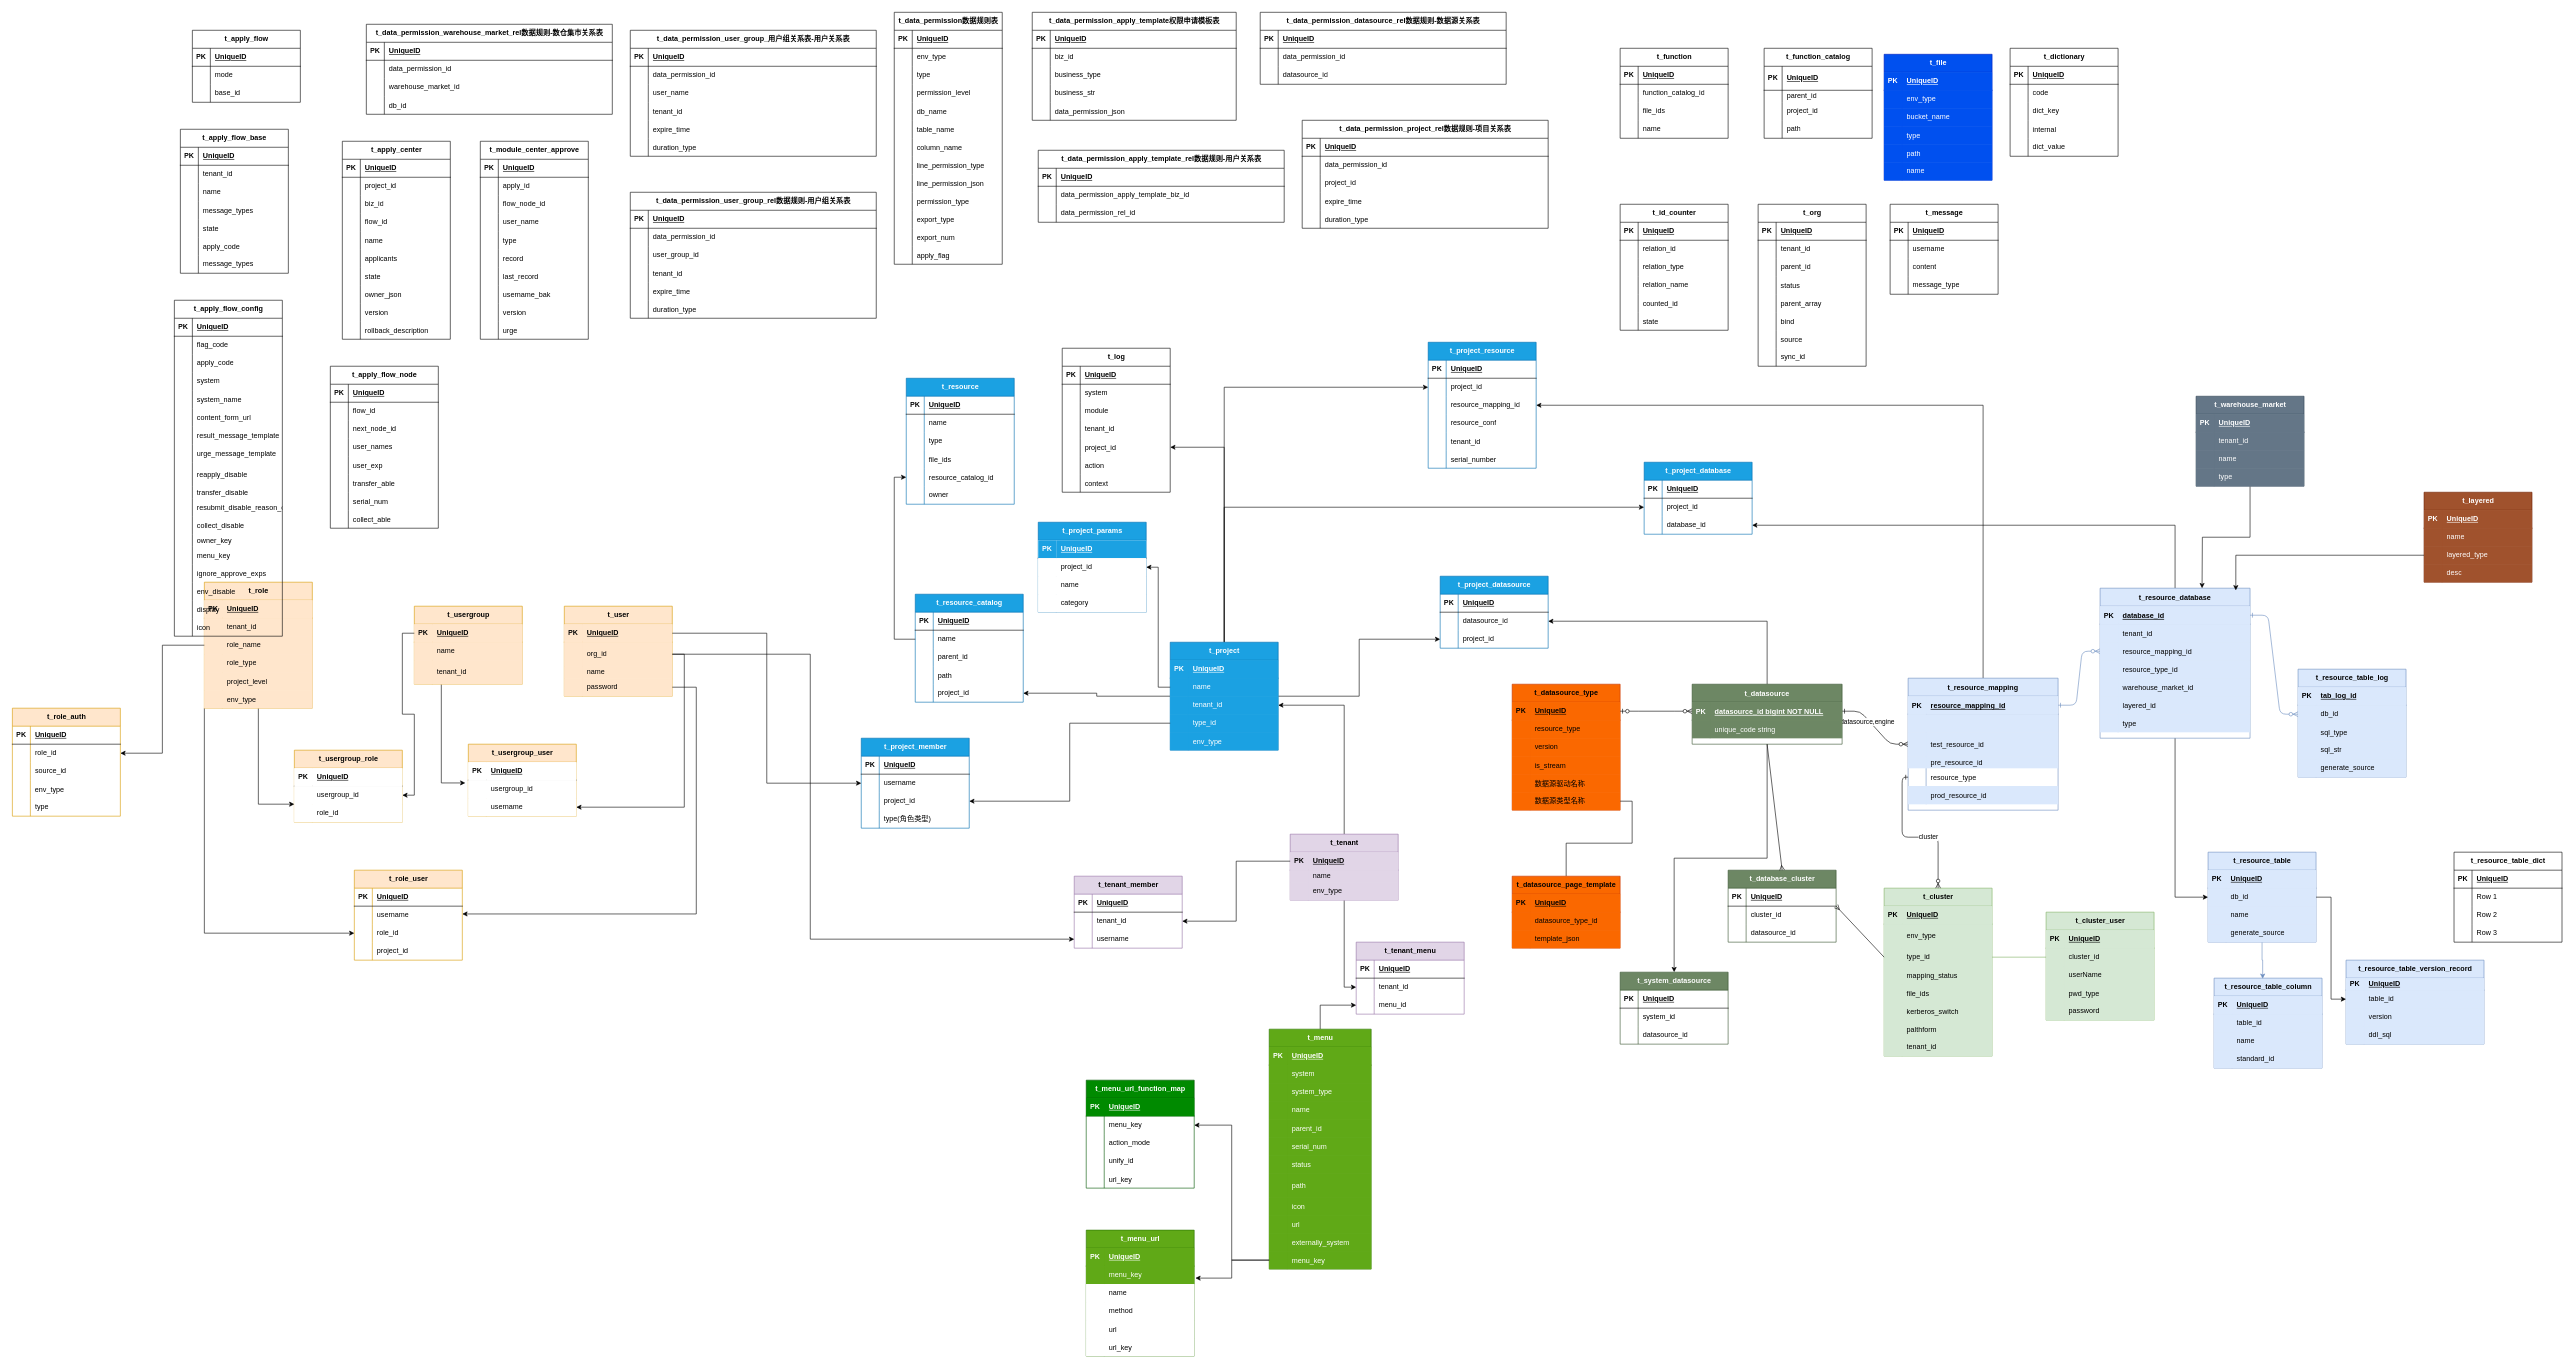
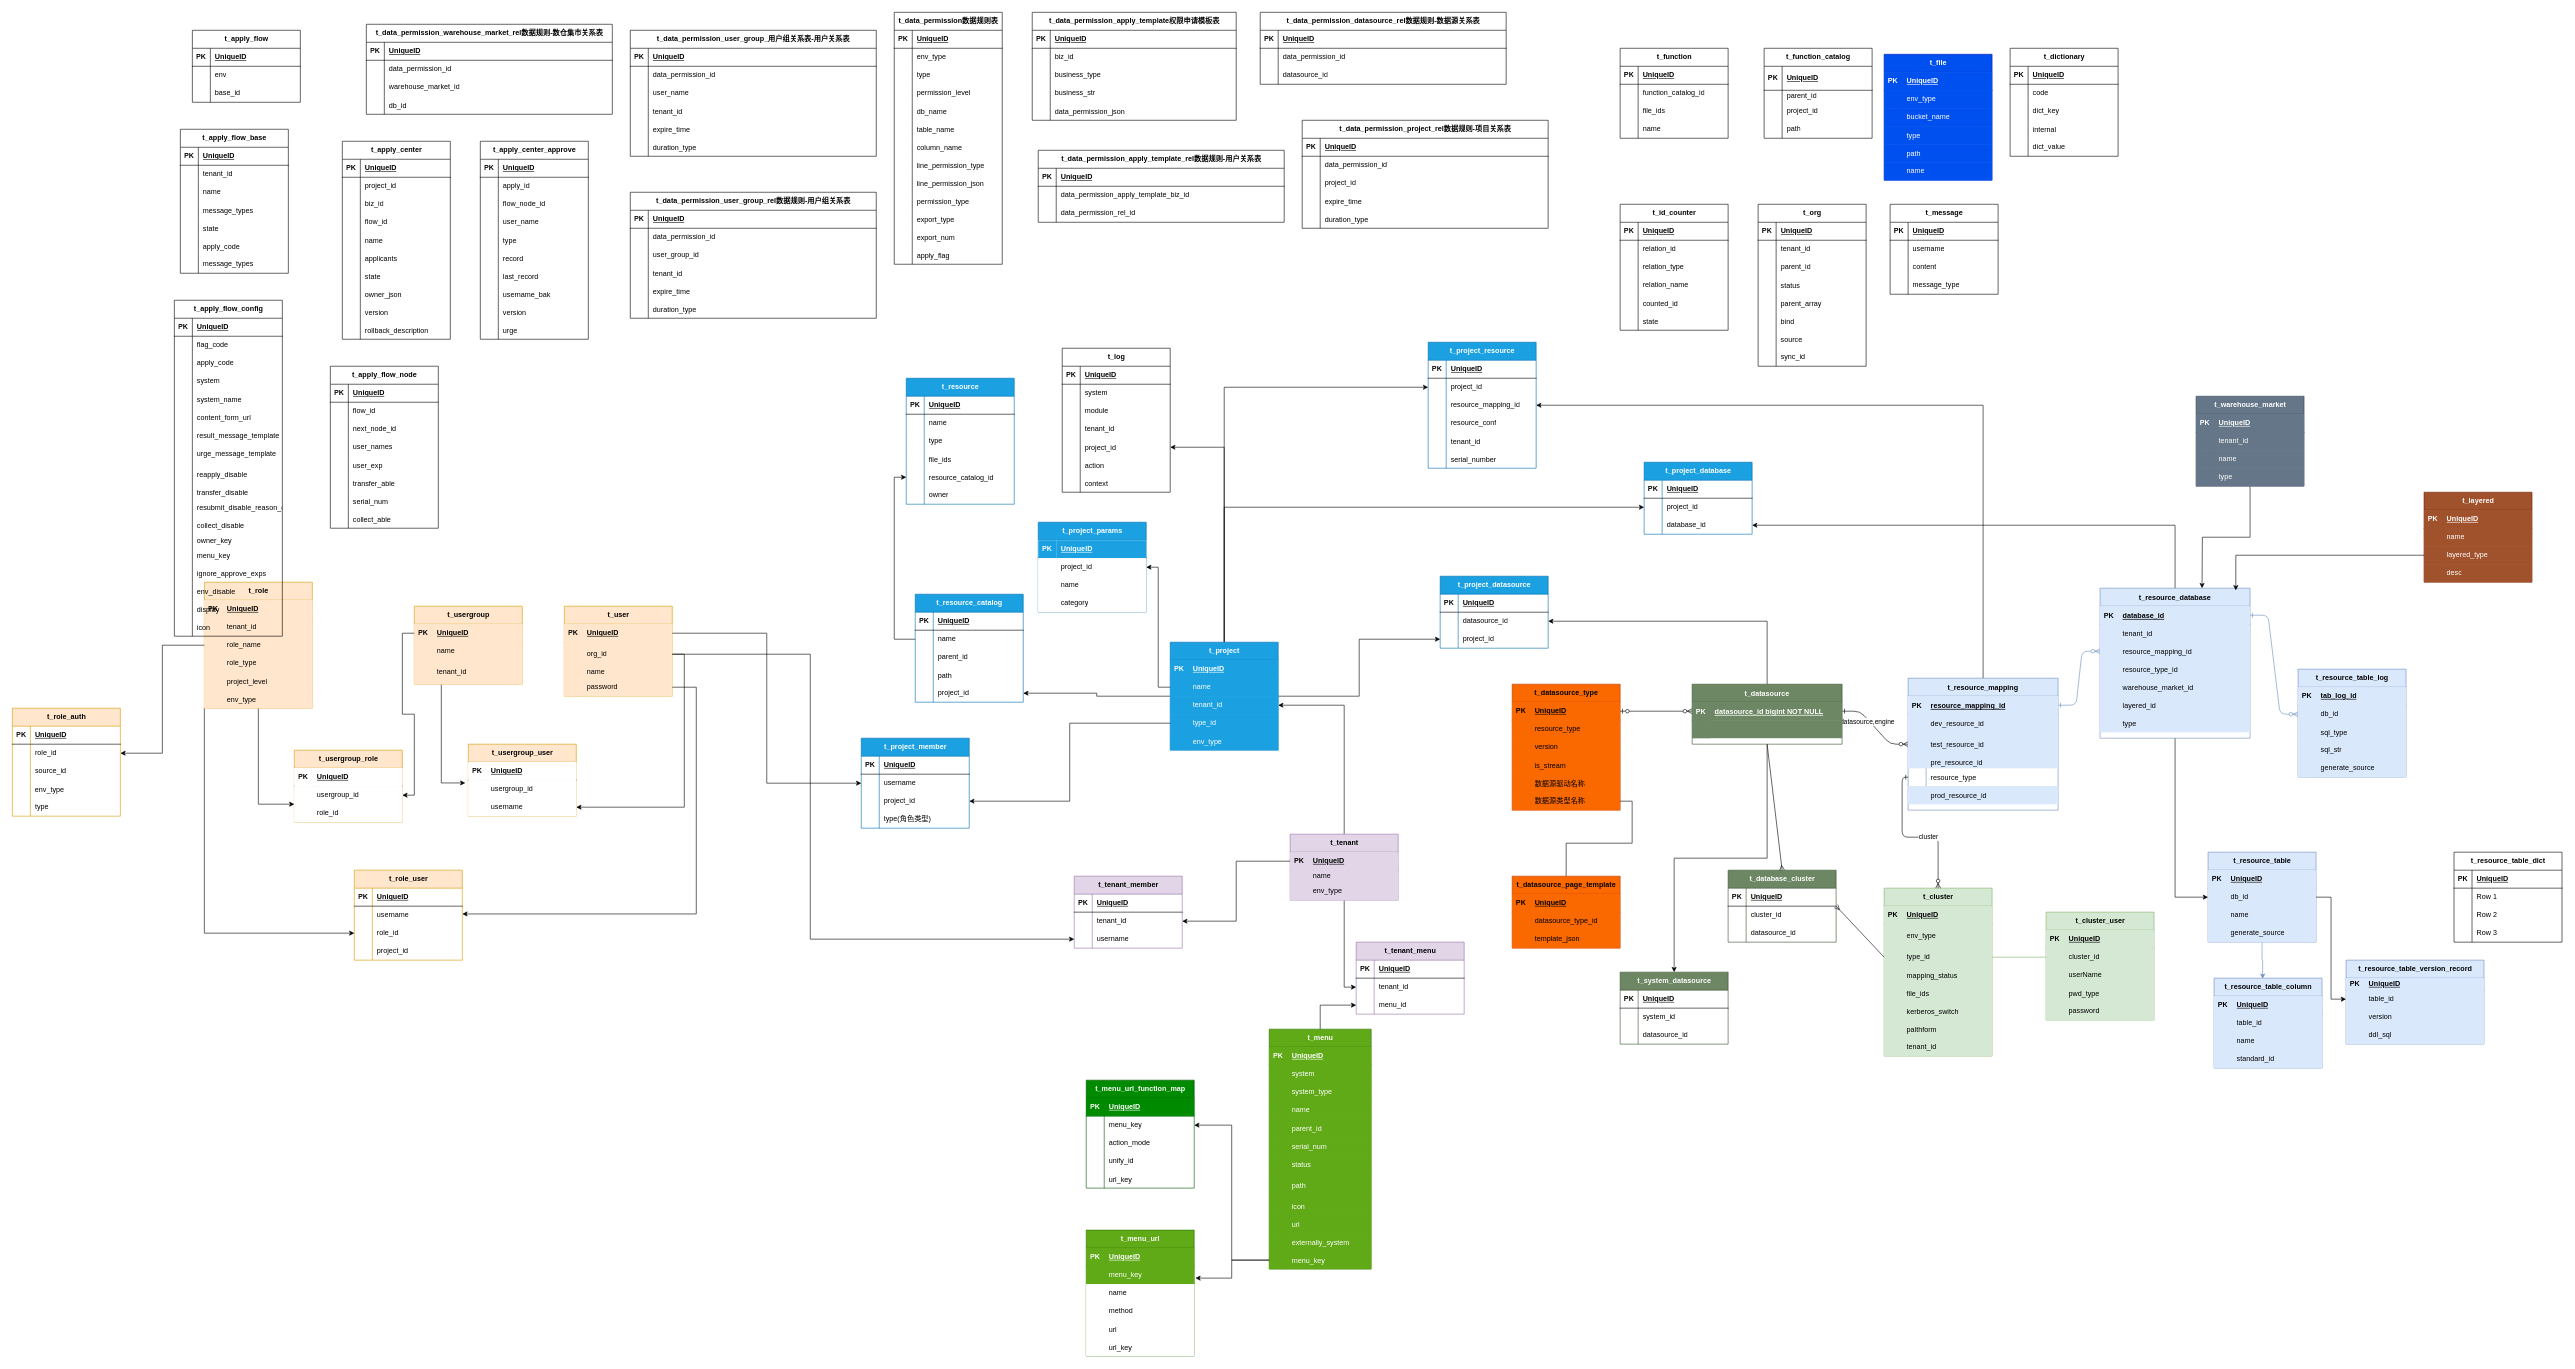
(223, 75) -> (221, 75)
(535, 150) -> (535, 150)
none -> (1992, 723)
(1776, 729) -> none
